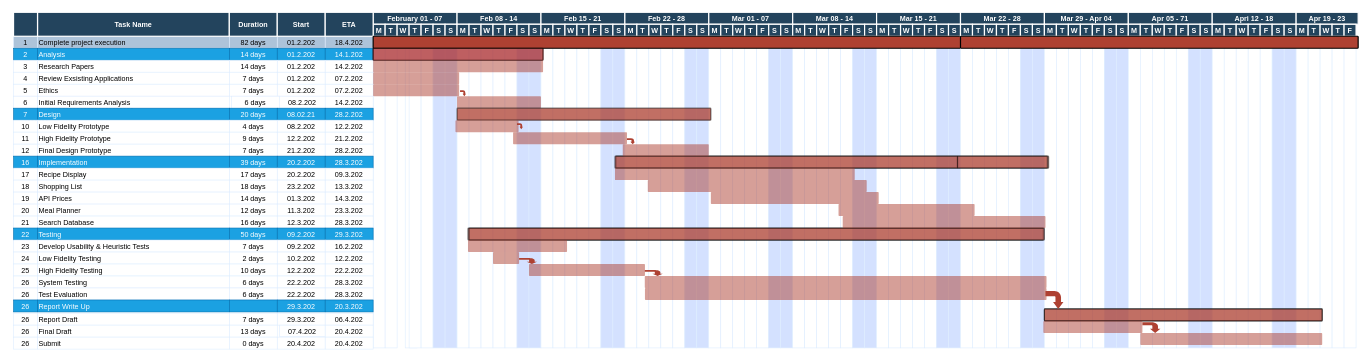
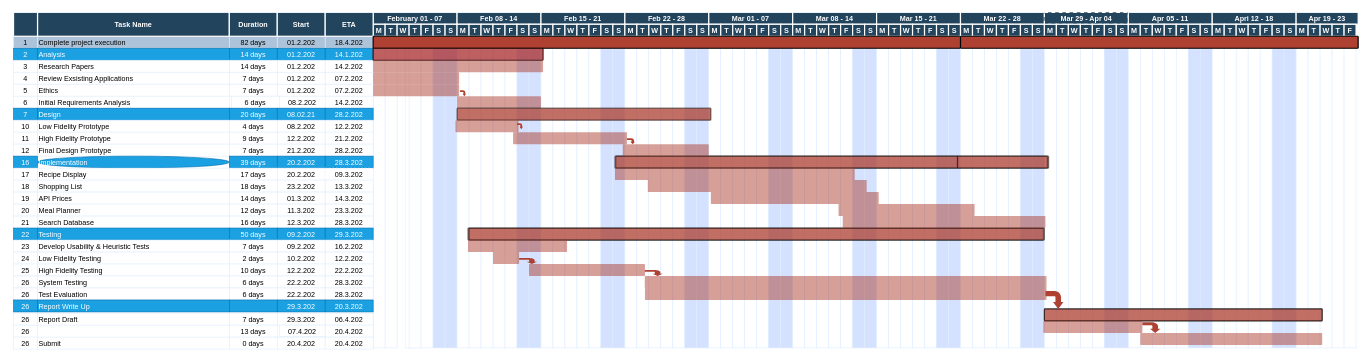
(1087, 18) -> (1087, 18)
(1170, 19) -> (1170, 19)
(133, 162) -> (133, 162)
(349, 174) -> (349, 174)
(133, 332) -> none
